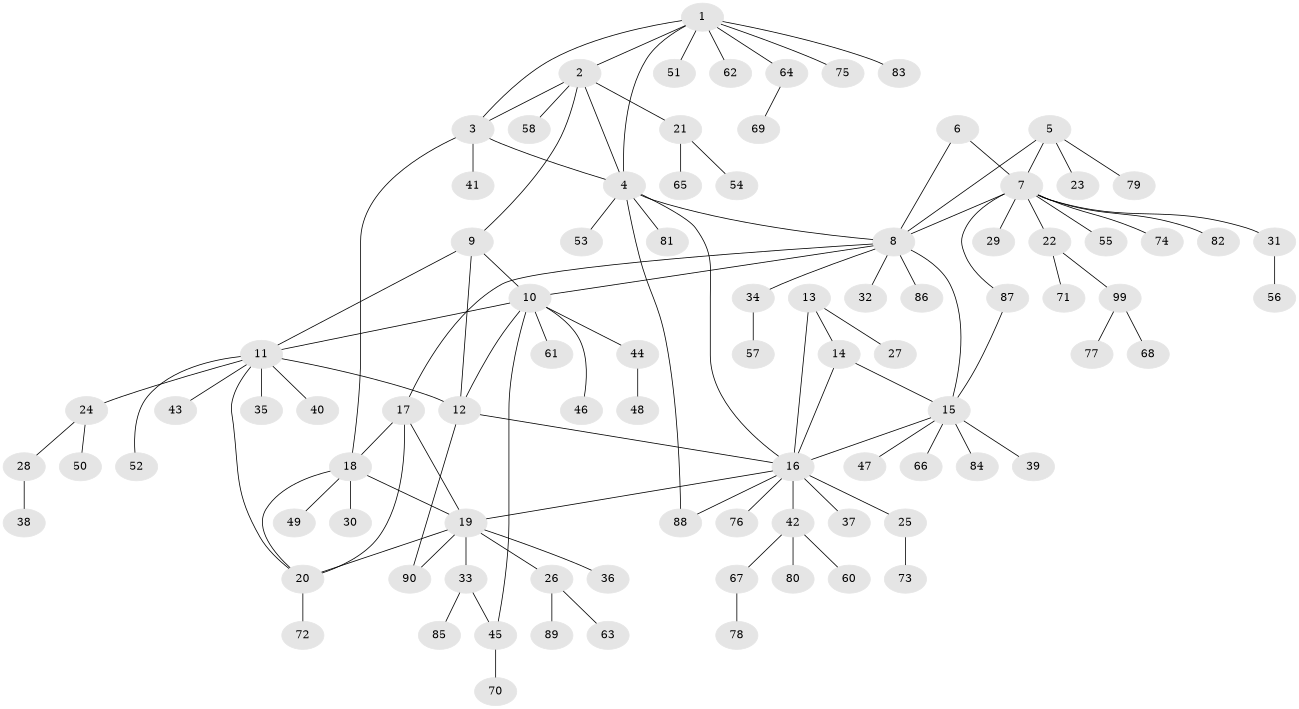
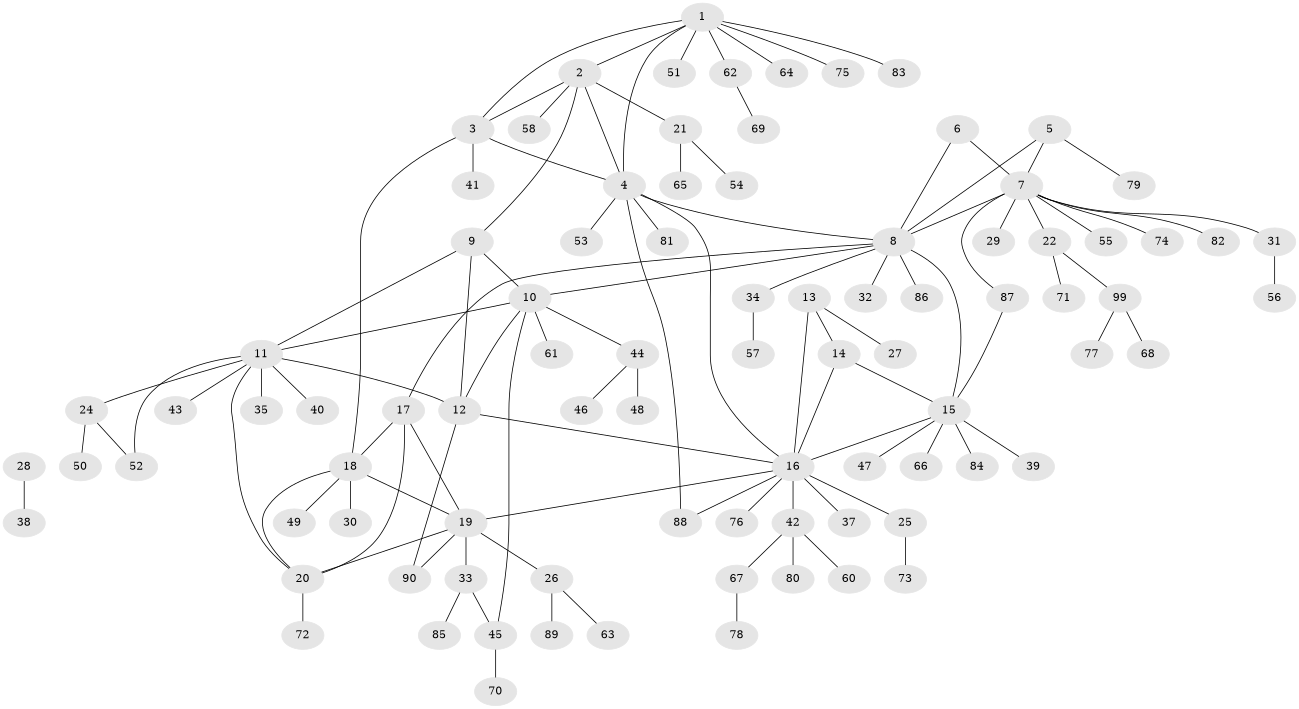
(773, 102) -> (745, 102)
(1078, 186) -> none
(582, 345) -> (610, 382)
(55, 439) -> (112, 439)
(608, 579) -> none
